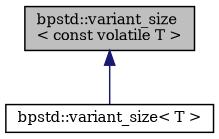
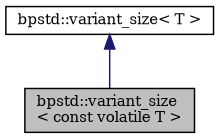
(110, 85) -> (110, 69)
